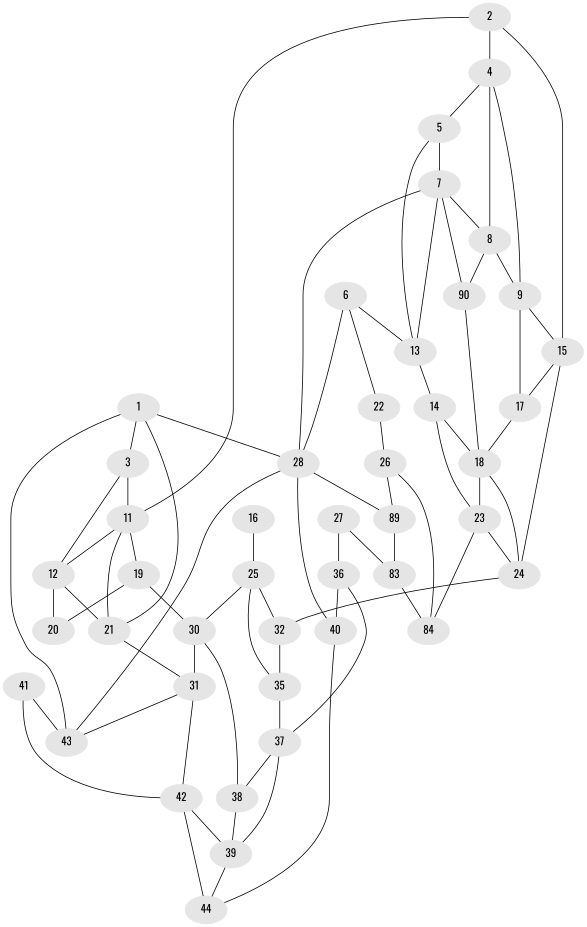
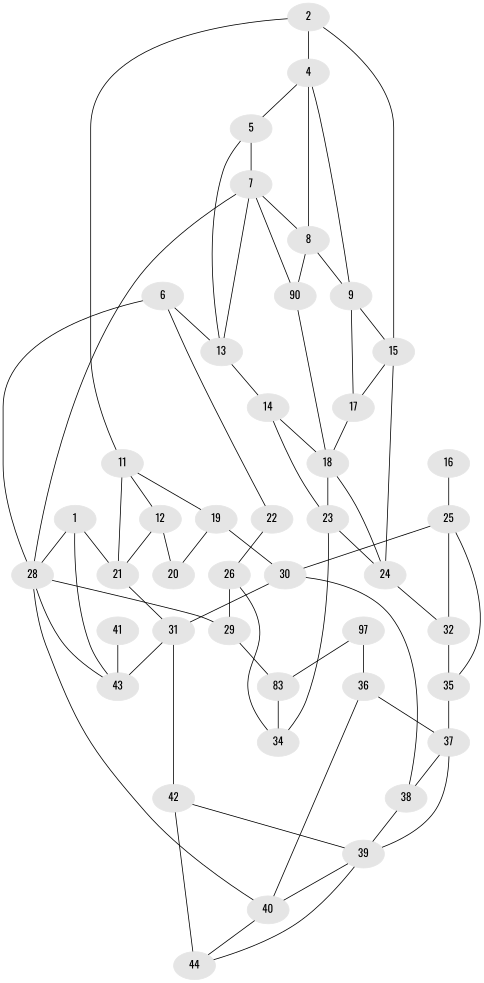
(128, 463) -> none
(339, 519) -> (363, 631)
(394, 519) -> (229, 631)
(429, 631) -> (278, 742)
(68, 778) -> none
none -> (316, 882)
